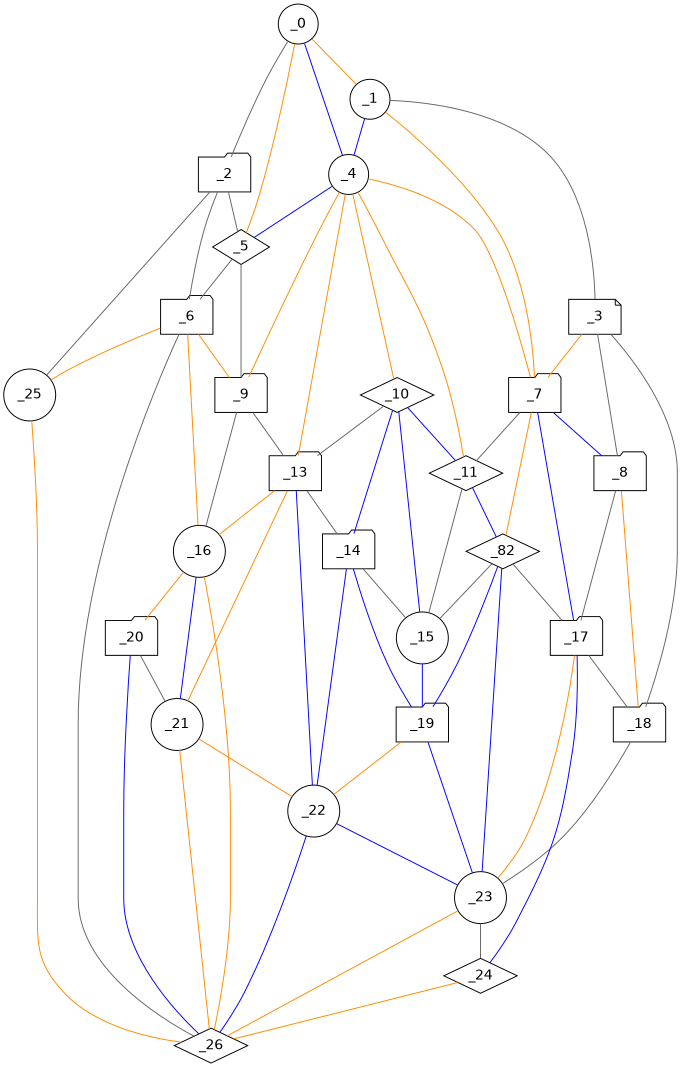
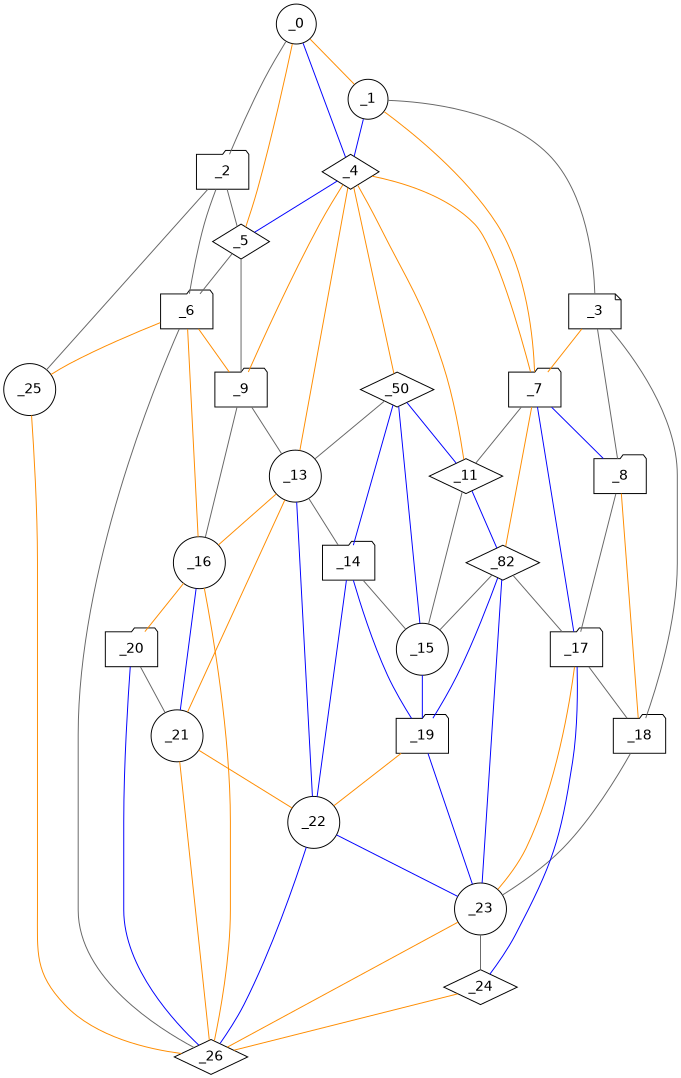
(349, 175) -> (351, 172)
(397, 395) -> (397, 390)
(295, 473) -> (295, 476)
